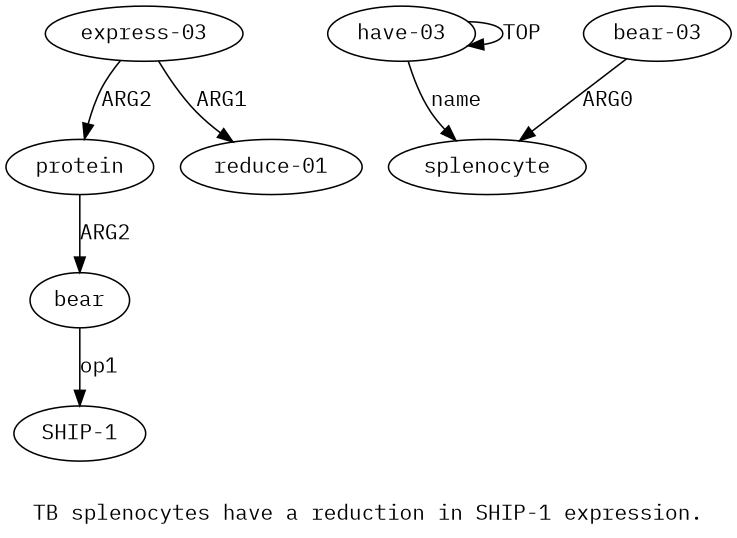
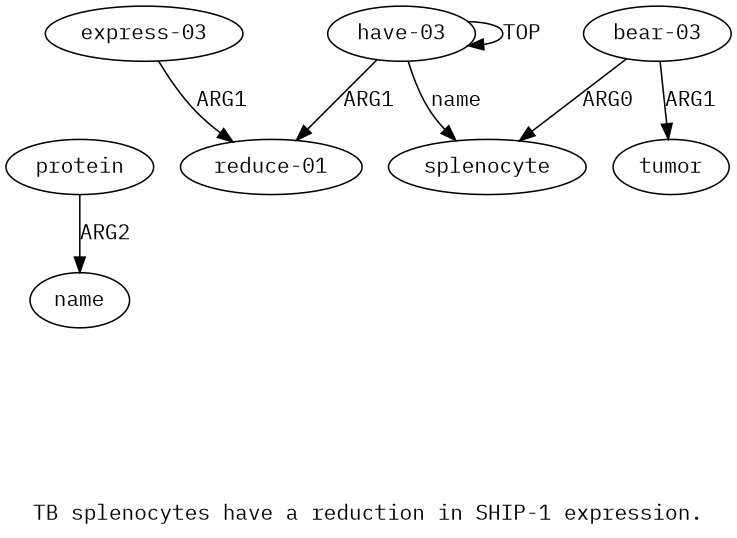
(101, 90) -> none
none -> (342, 94)
none -> (671, 167)
(80, 300) -> (80, 300)
(80, 434) -> none
